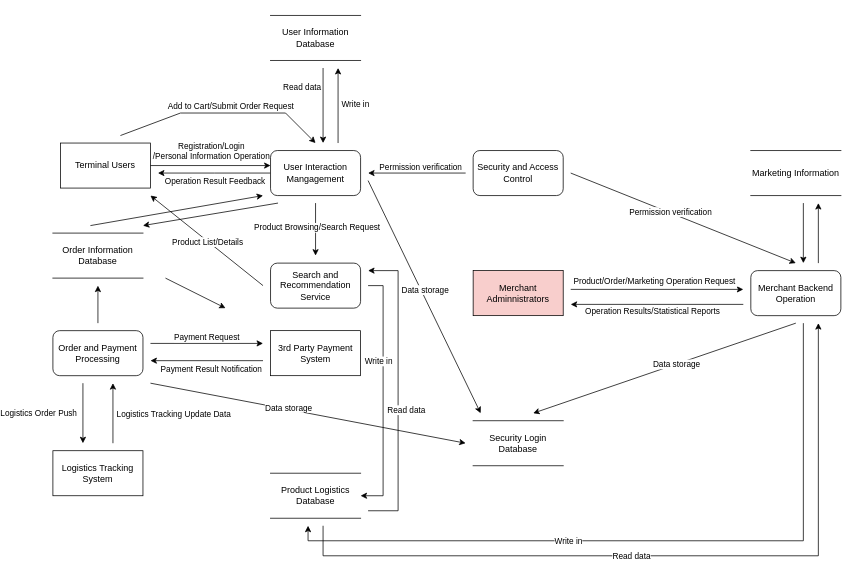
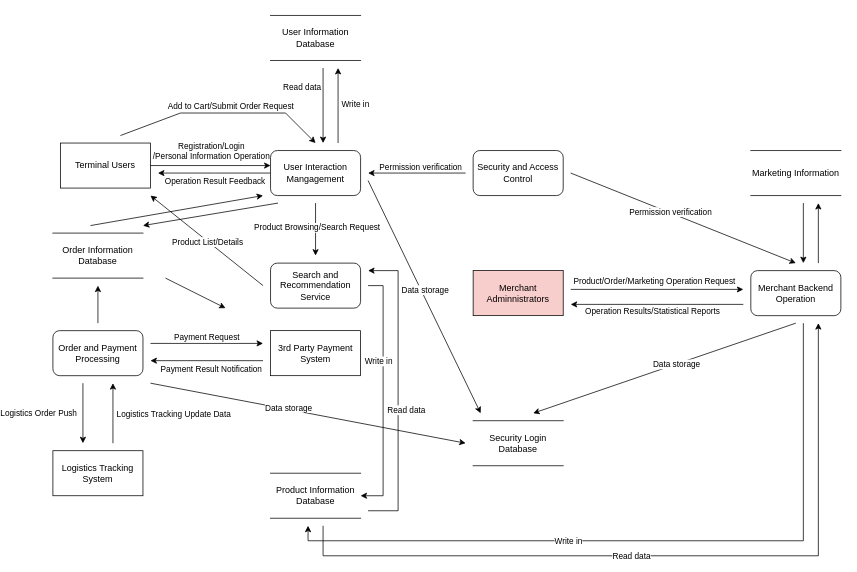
(315, 495) -> (315, 495)
